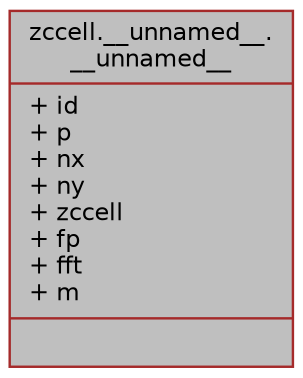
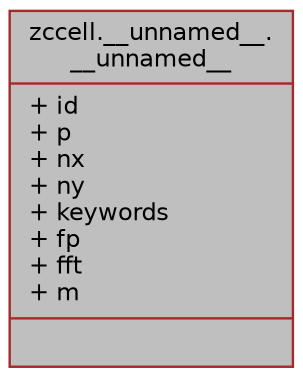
(77, 213) -> (99, 213)
